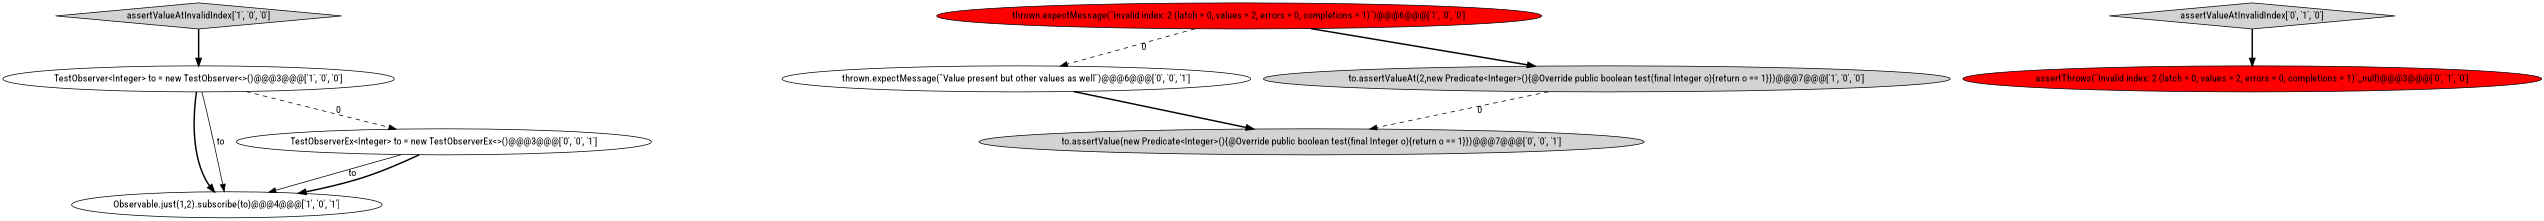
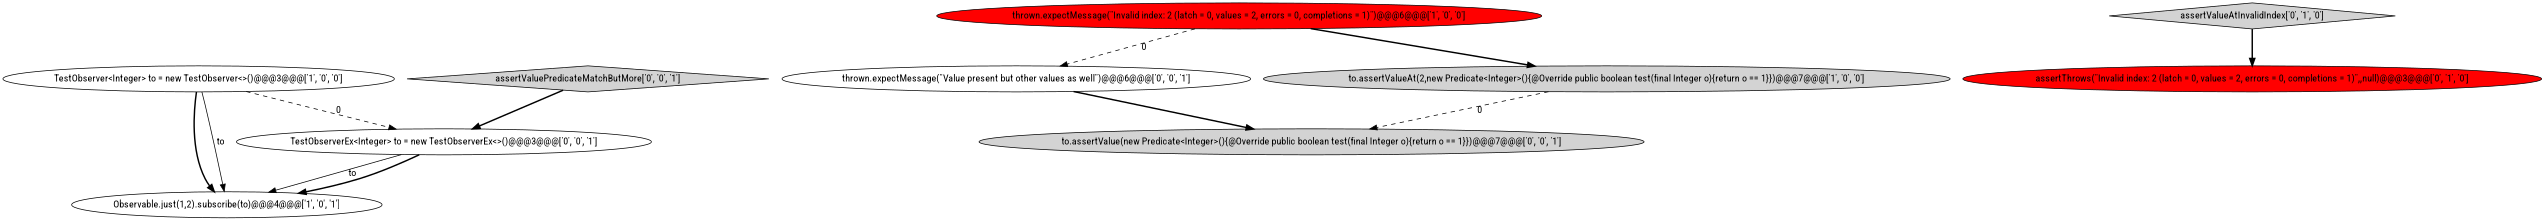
(199, 16) -> none
none -> (588, 79)
